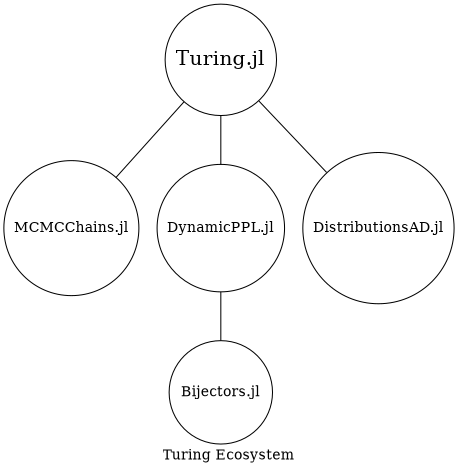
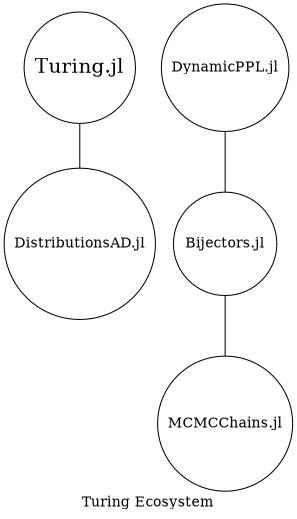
(150, 140) -> (225, 326)
(221, 140) -> none
